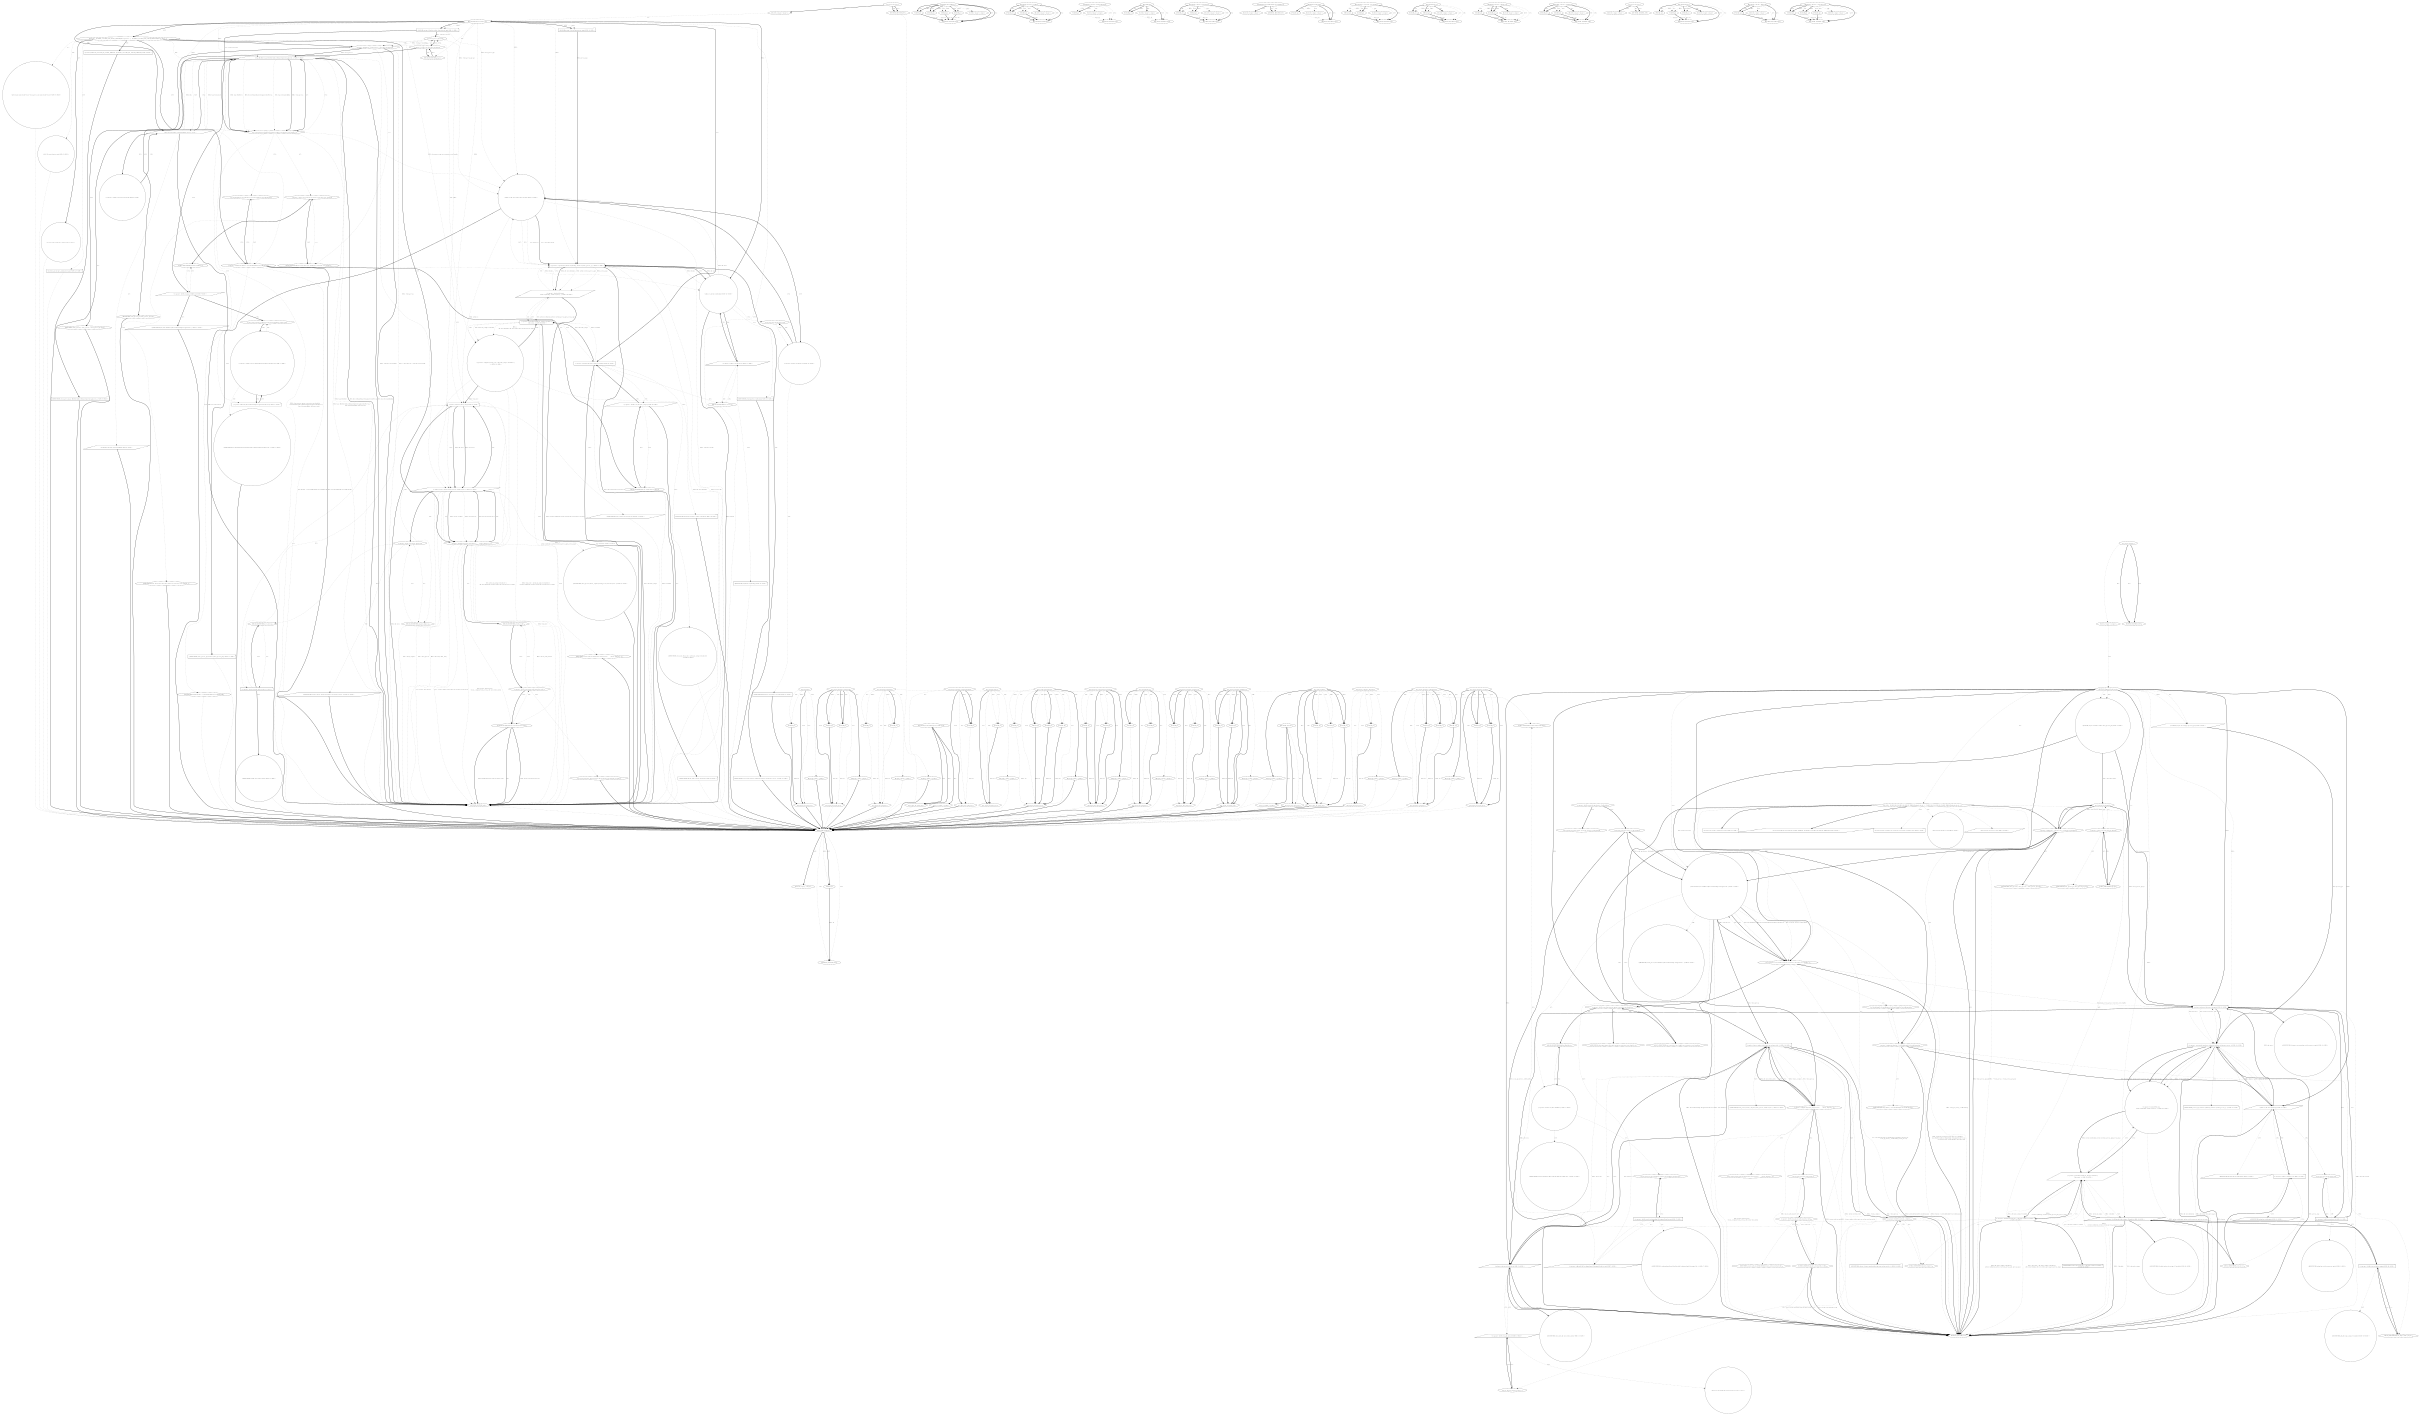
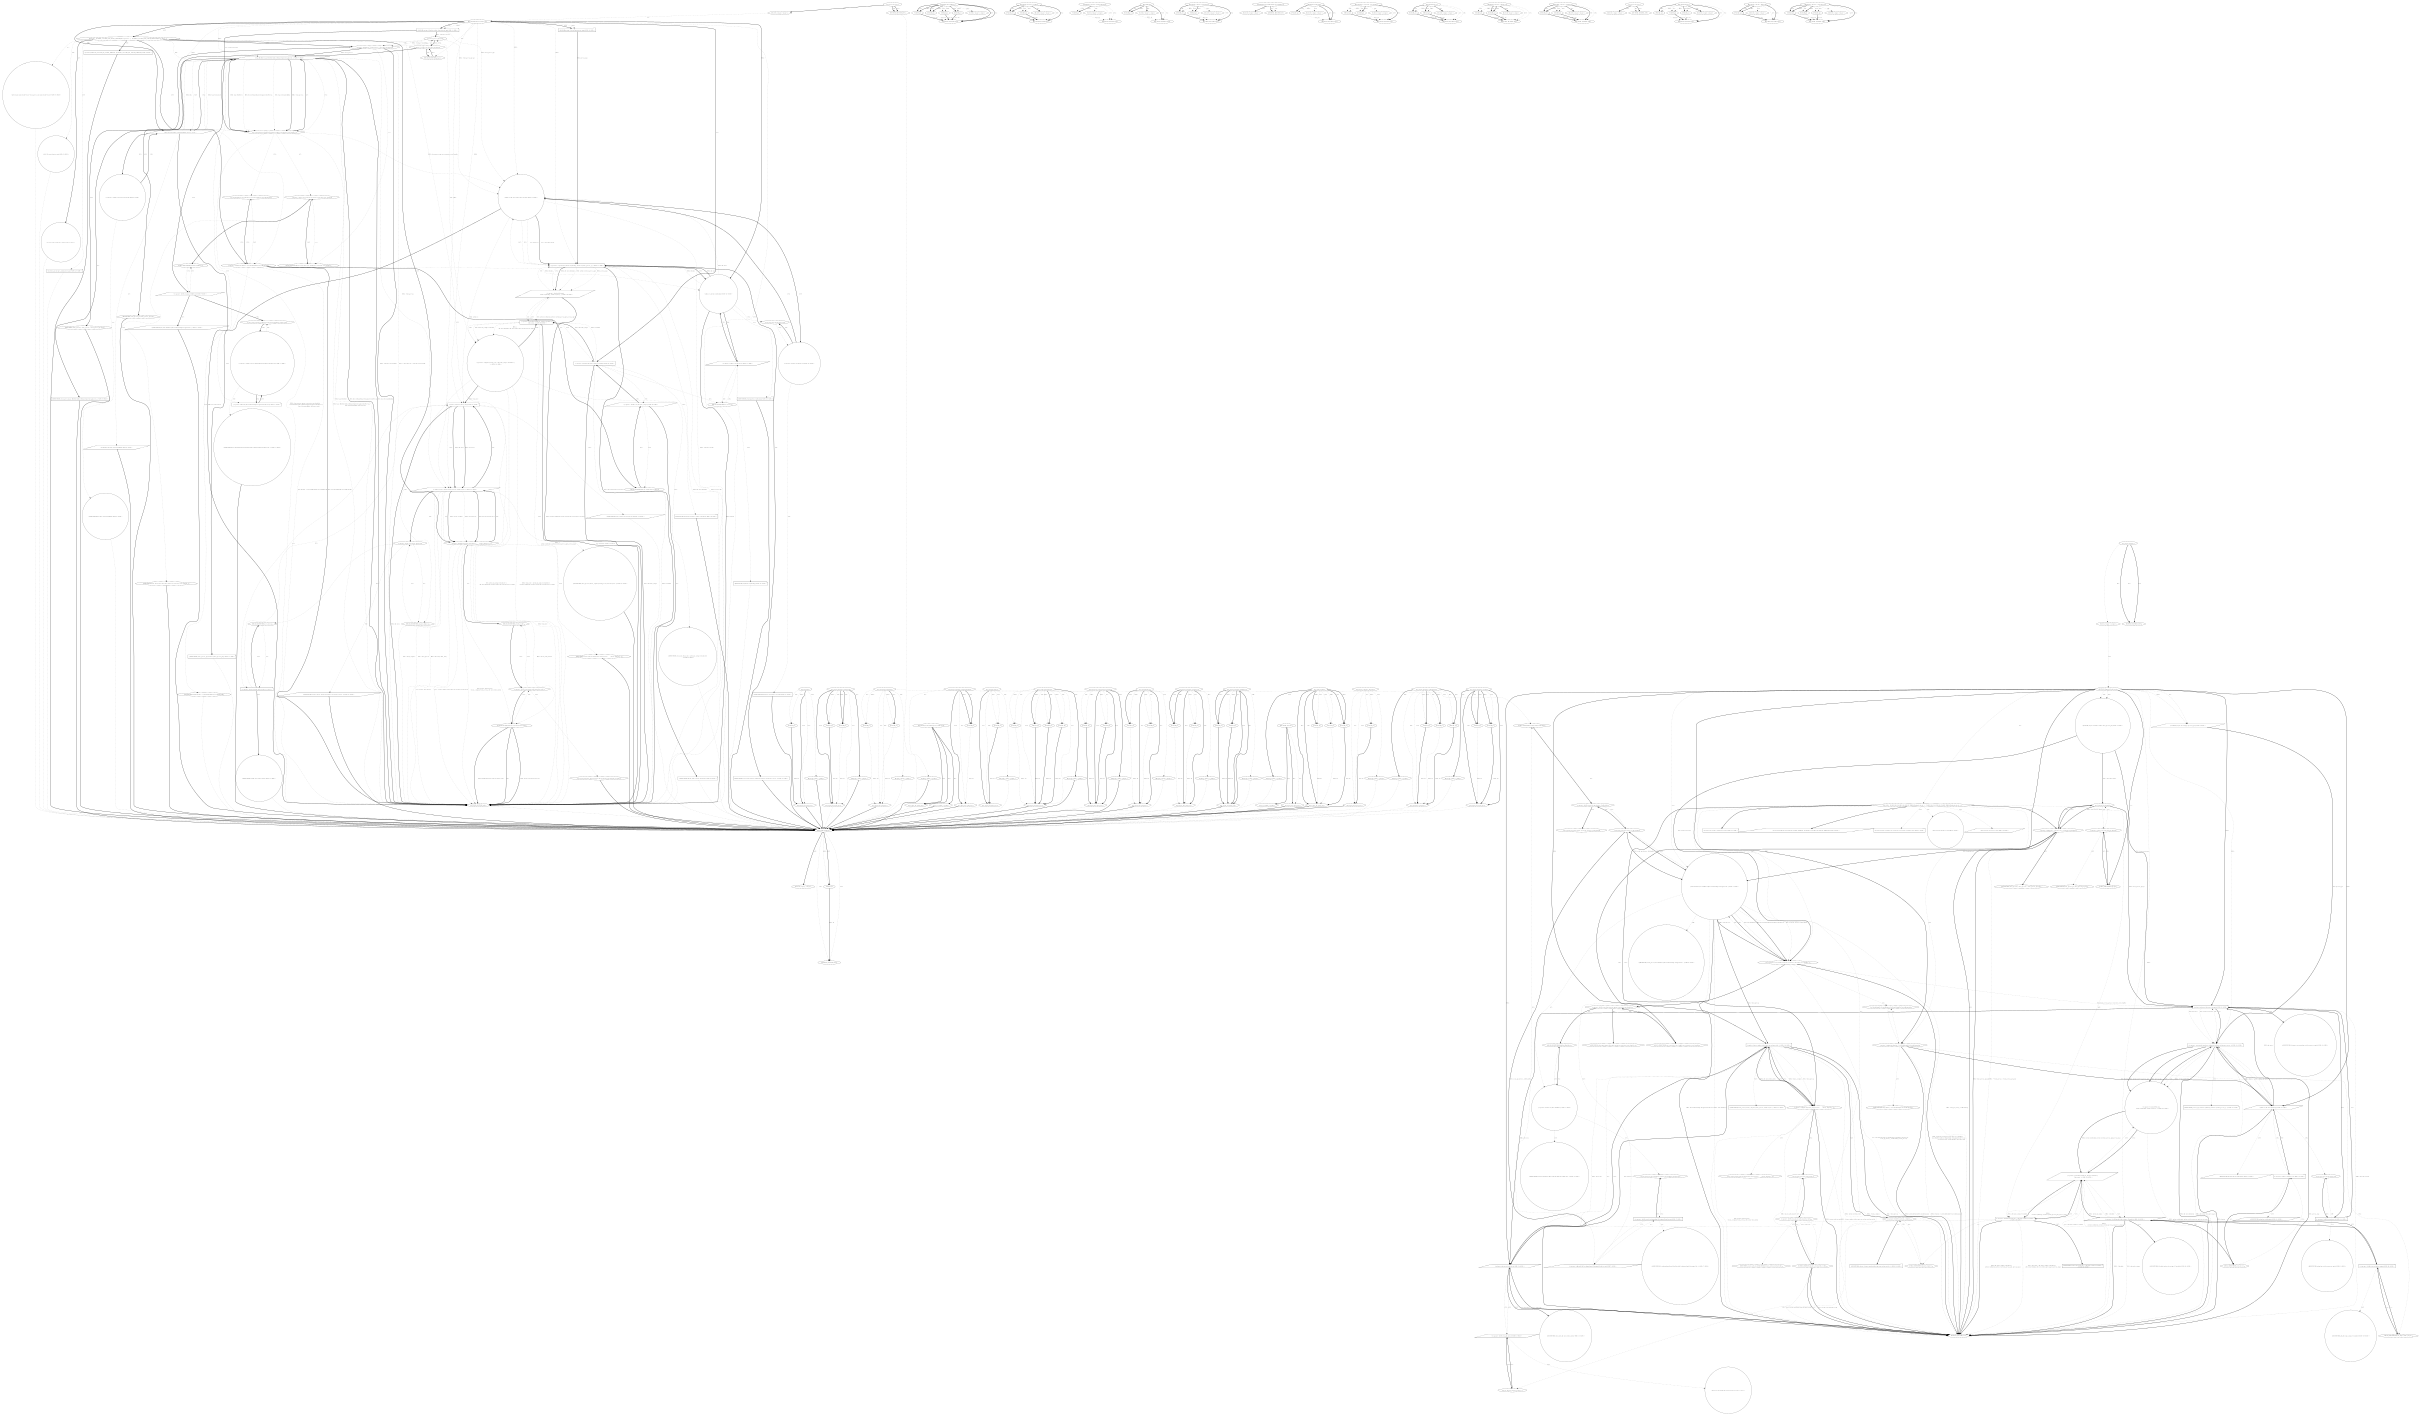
none -> (105, 516)
none -> (1562, 765)
(1616, 815) -> (1616, 815)
none -> (1613, 816)
